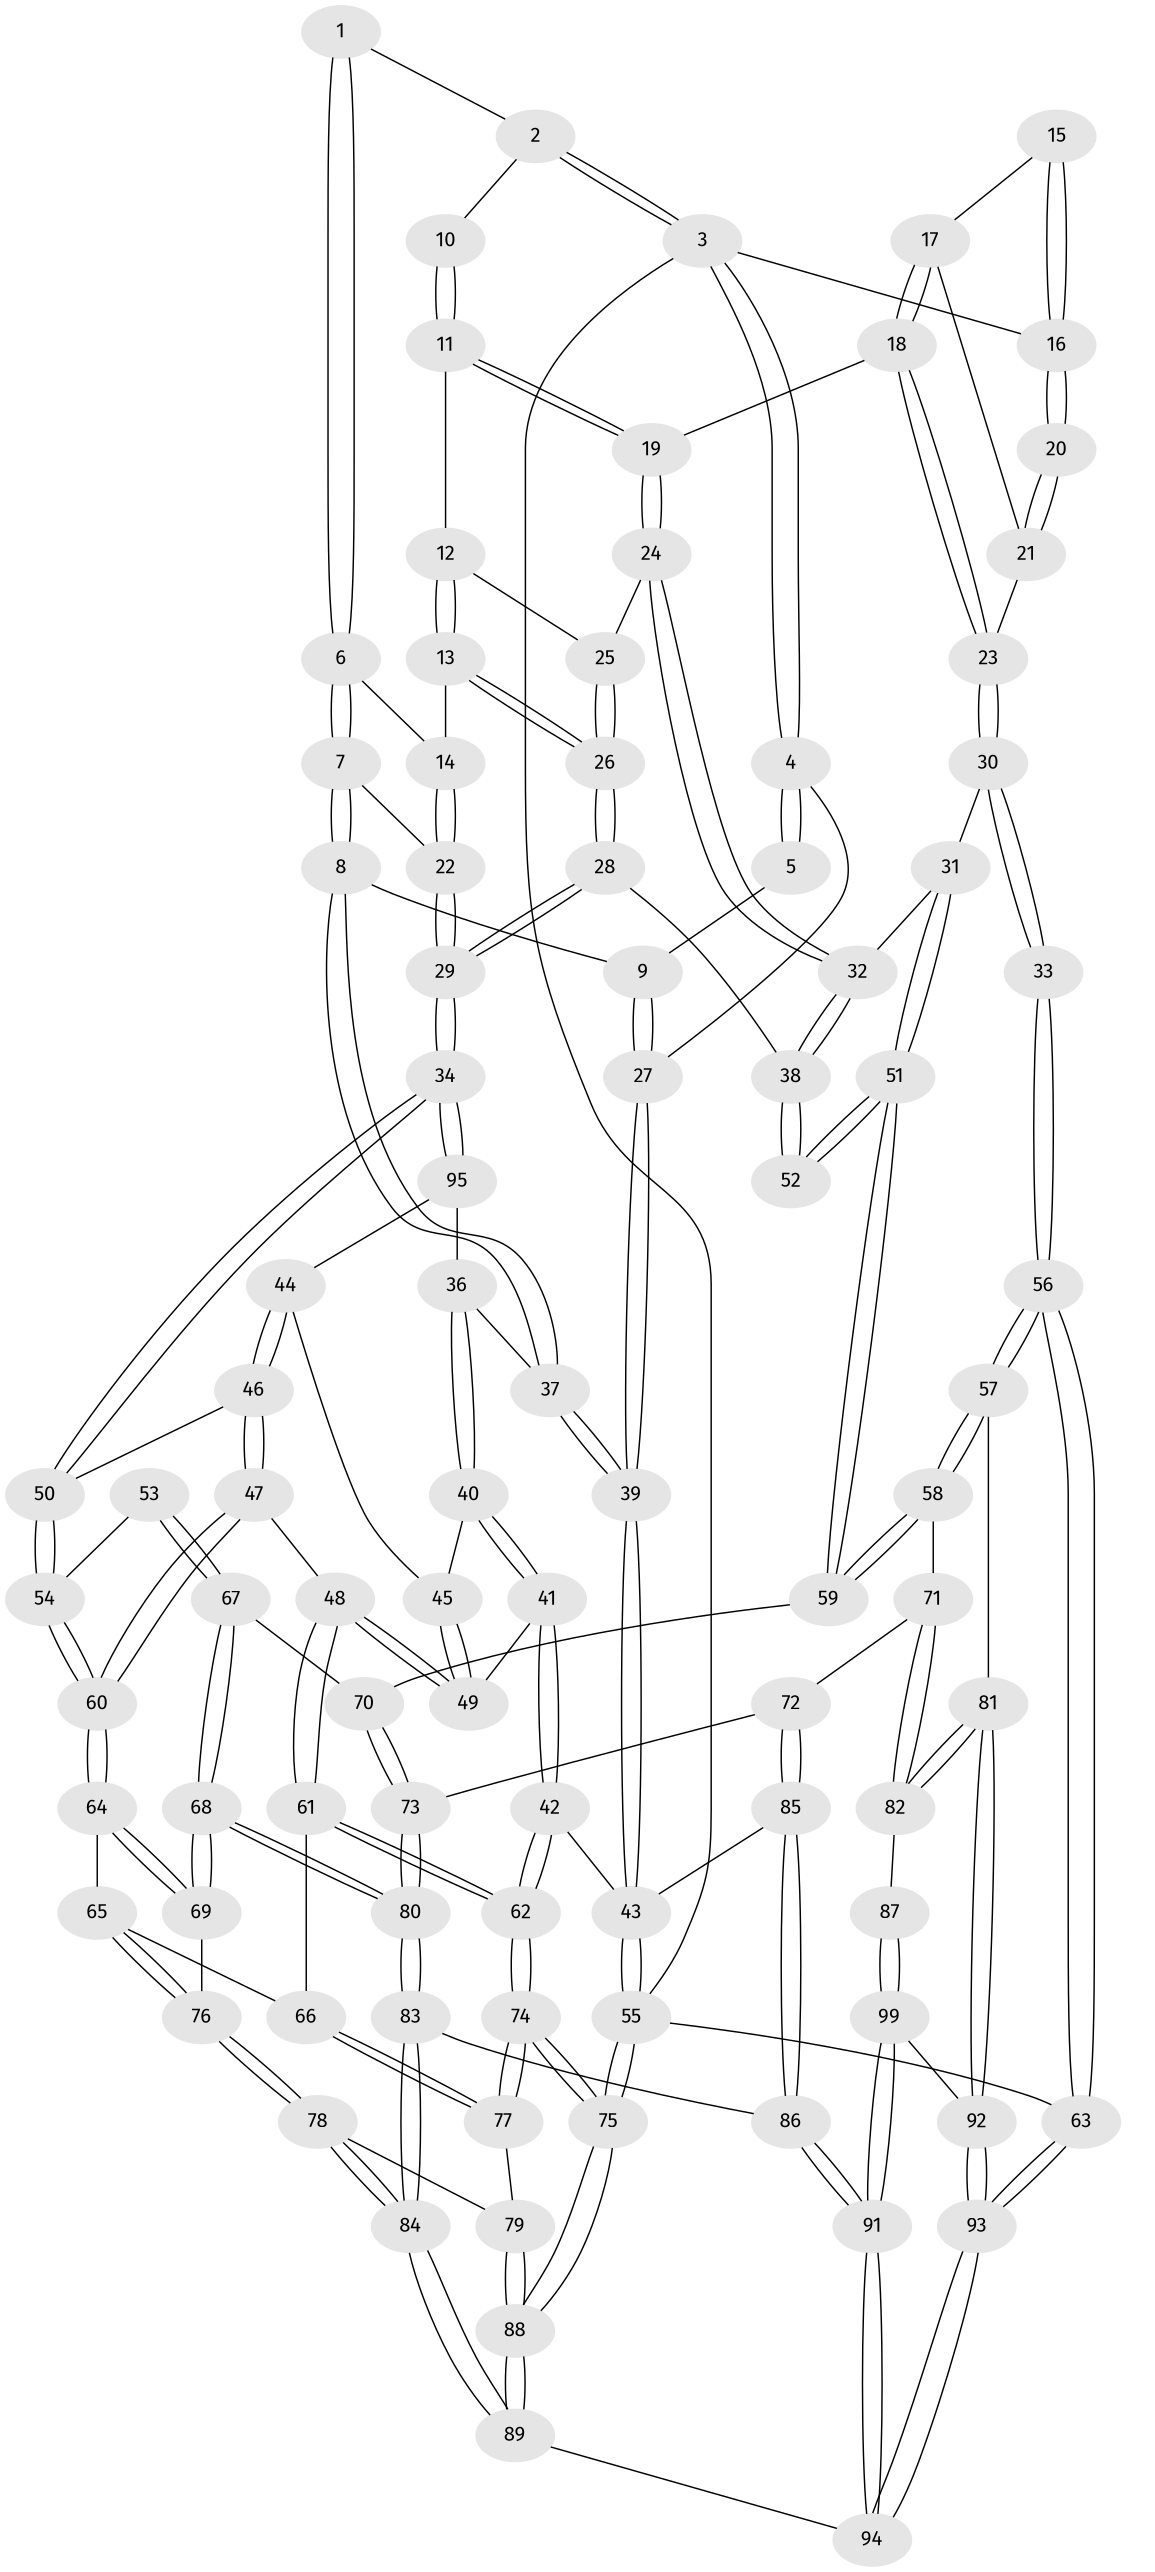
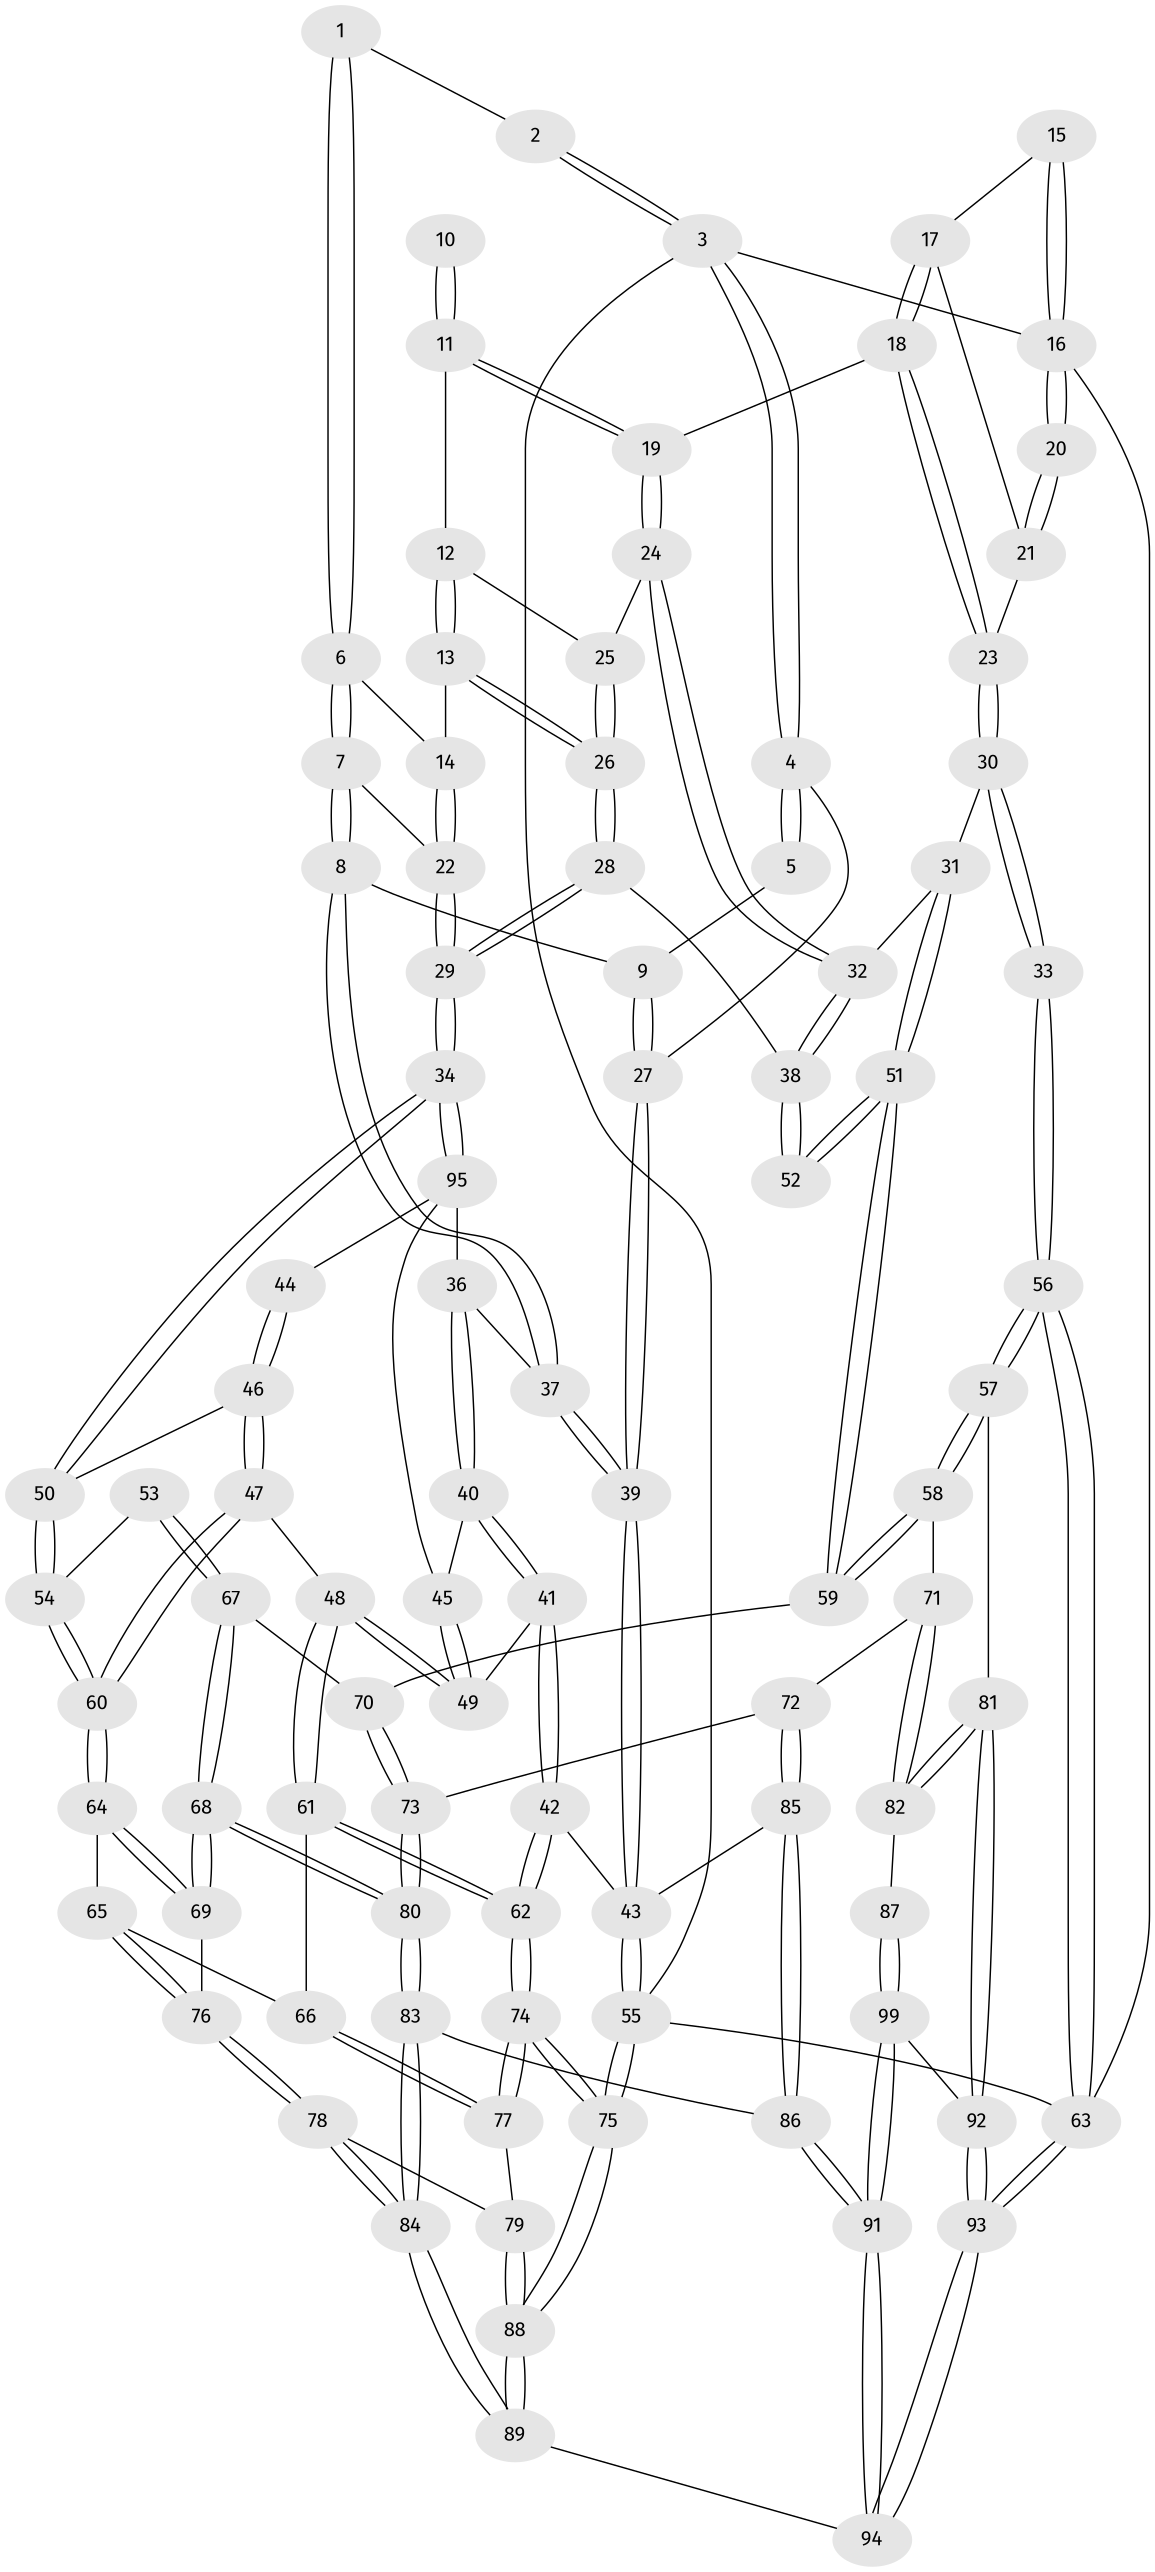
(491, 189) -> none
none -> (1150, 1229)
(339, 1454) -> (396, 1386)
